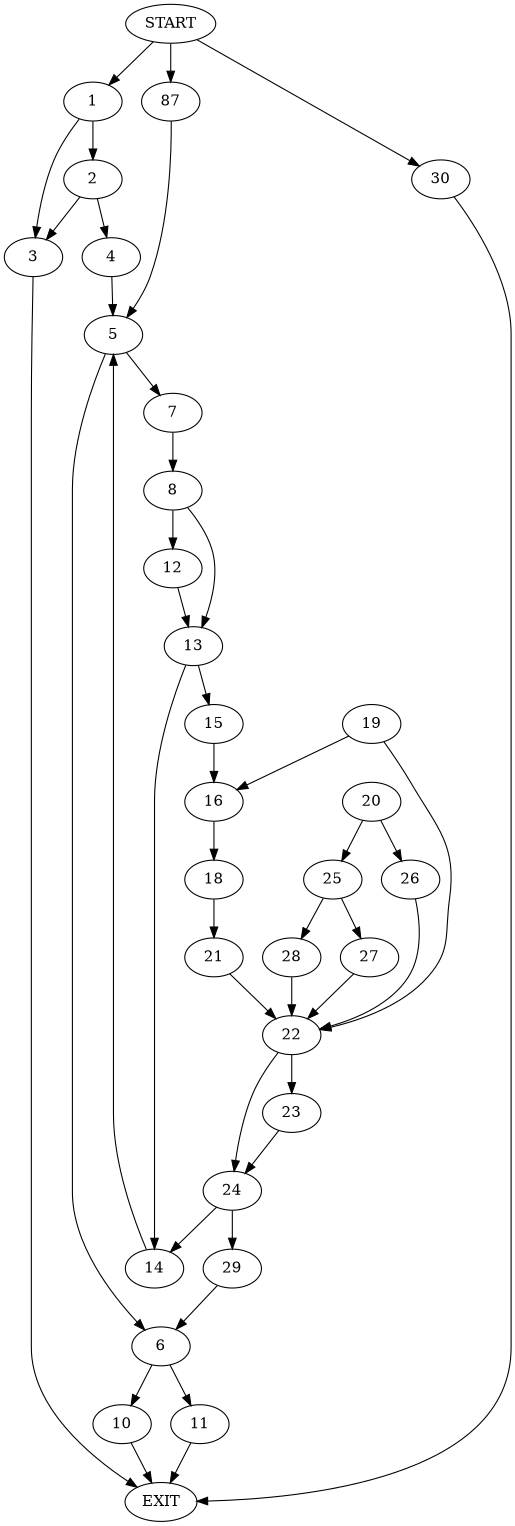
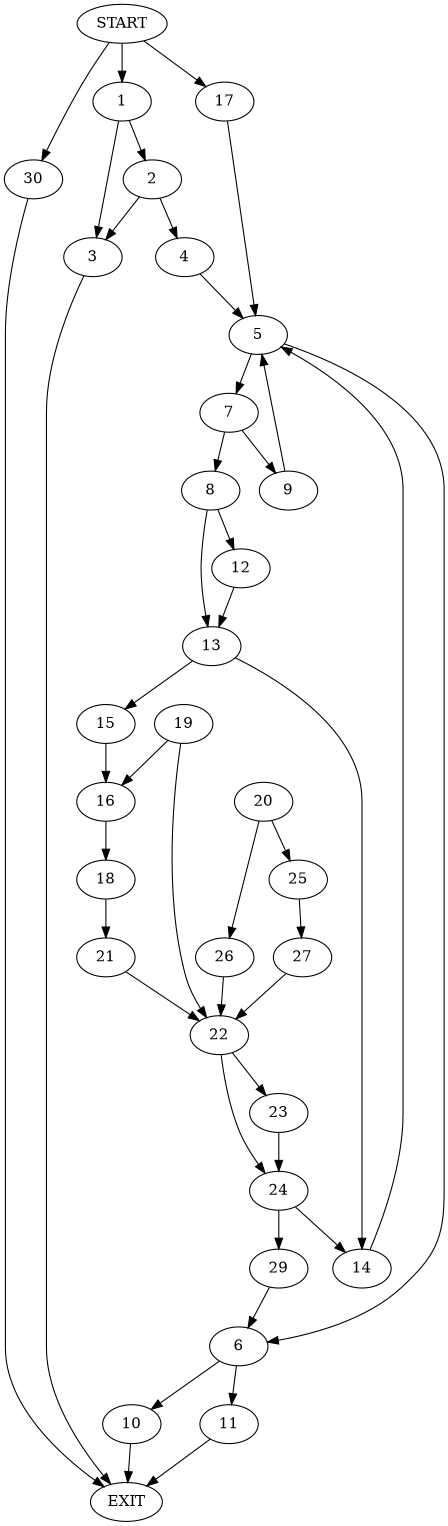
(171, 102) -> (225, 102)
none -> (289, 491)
(292, 957) -> none
